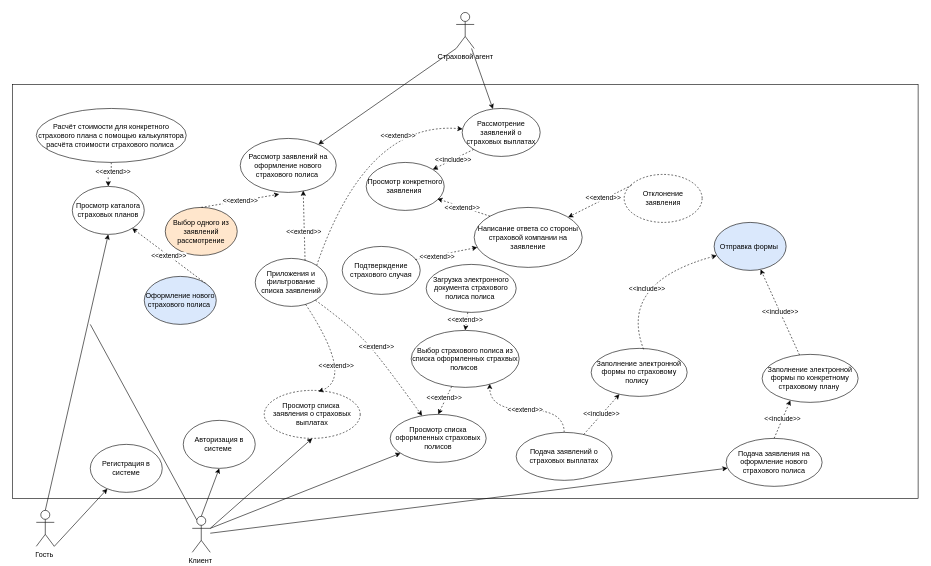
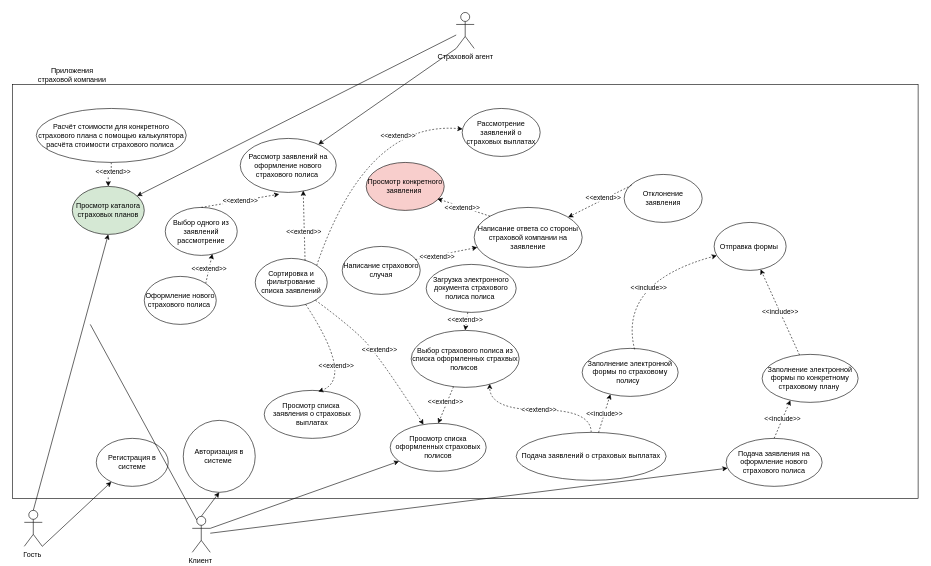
none -> (415, 56)
none -> (72, 75)
(482, 77) -> none
(454, 159) -> none
(405, 186) -> (405, 186)
(663, 198) -> (663, 198)
(108, 210) -> (108, 210)
(201, 231) -> (201, 231)
(750, 246) -> (750, 246)
(175, 260) -> (209, 267)
(381, 270) -> (381, 270)
(291, 282) -> (291, 282)
(180, 300) -> (180, 300)
(639, 372) -> (630, 372)
(312, 414) -> (312, 414)
(438, 438) -> (438, 447)
(219, 444) -> (219, 456)
(564, 456) -> (591, 456)
(126, 468) -> (132, 462)
(261, 483) -> none
(45, 528) -> (33, 528)
